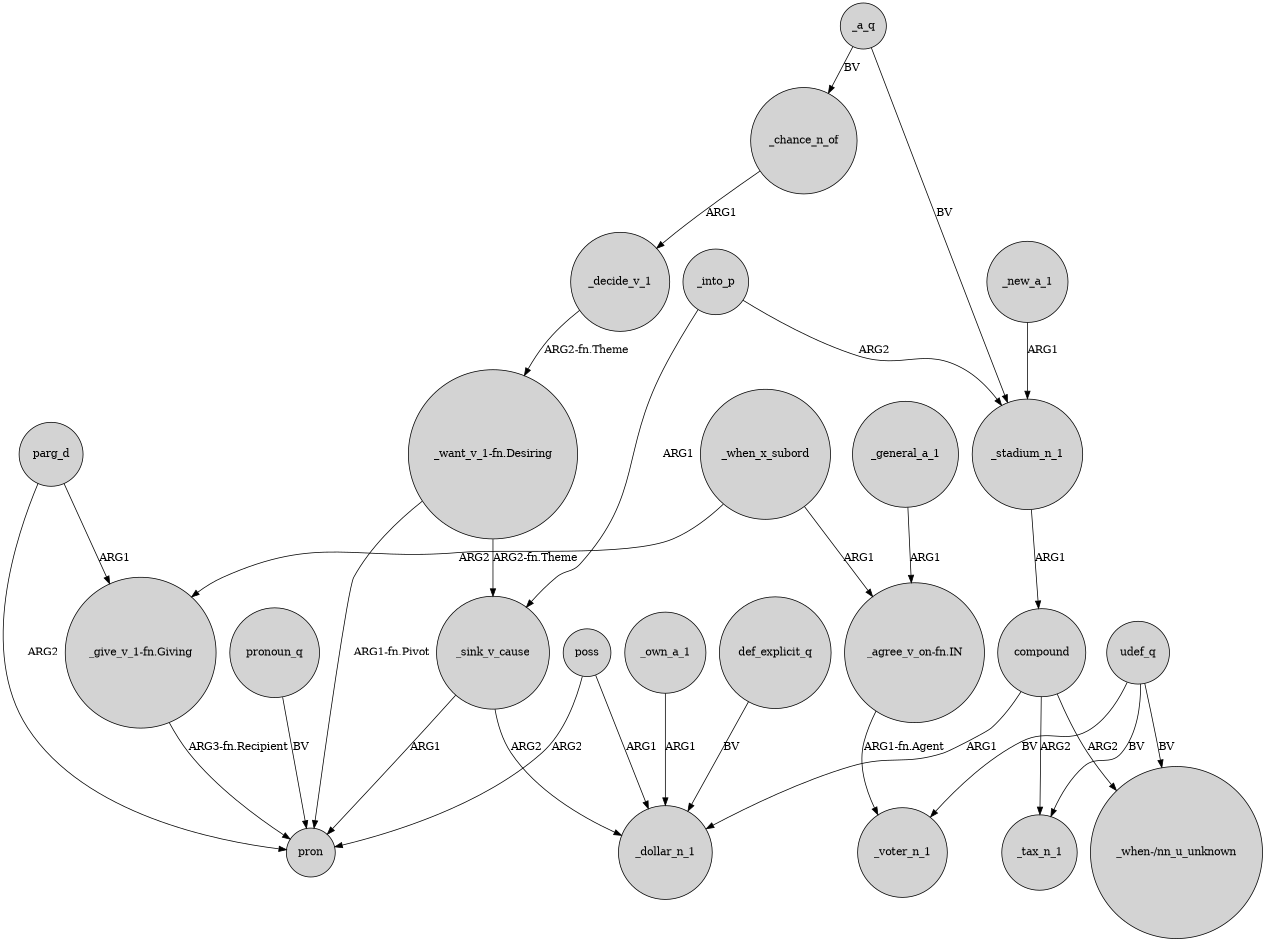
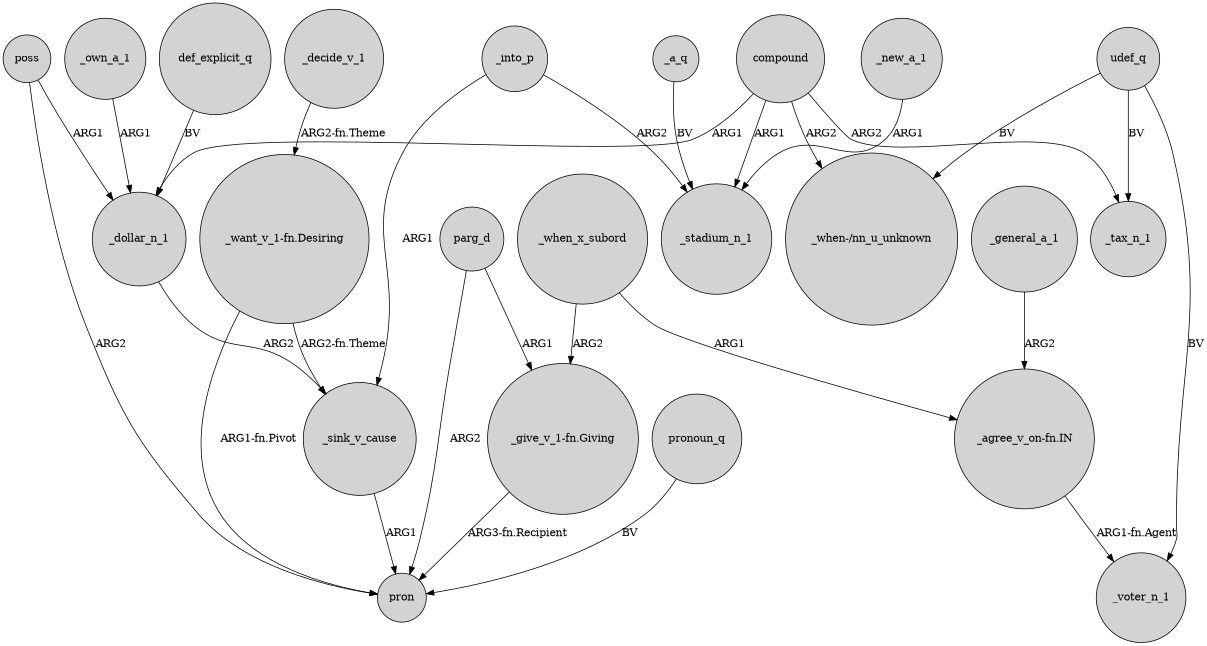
(804, 141) -> none
(1035, 555) -> (752, 140)
(925, 558) -> (1040, 344)
(539, 784) -> (233, 344)
